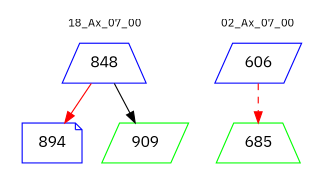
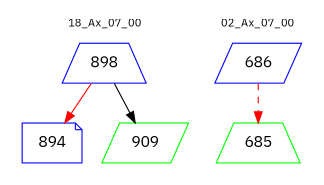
(104, 63) -> (104, 63)
(258, 63) -> (258, 63)
